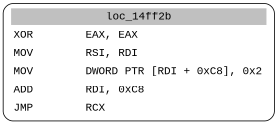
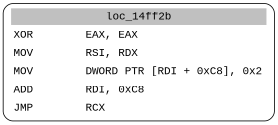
(76, 53) -> (76, 53)
